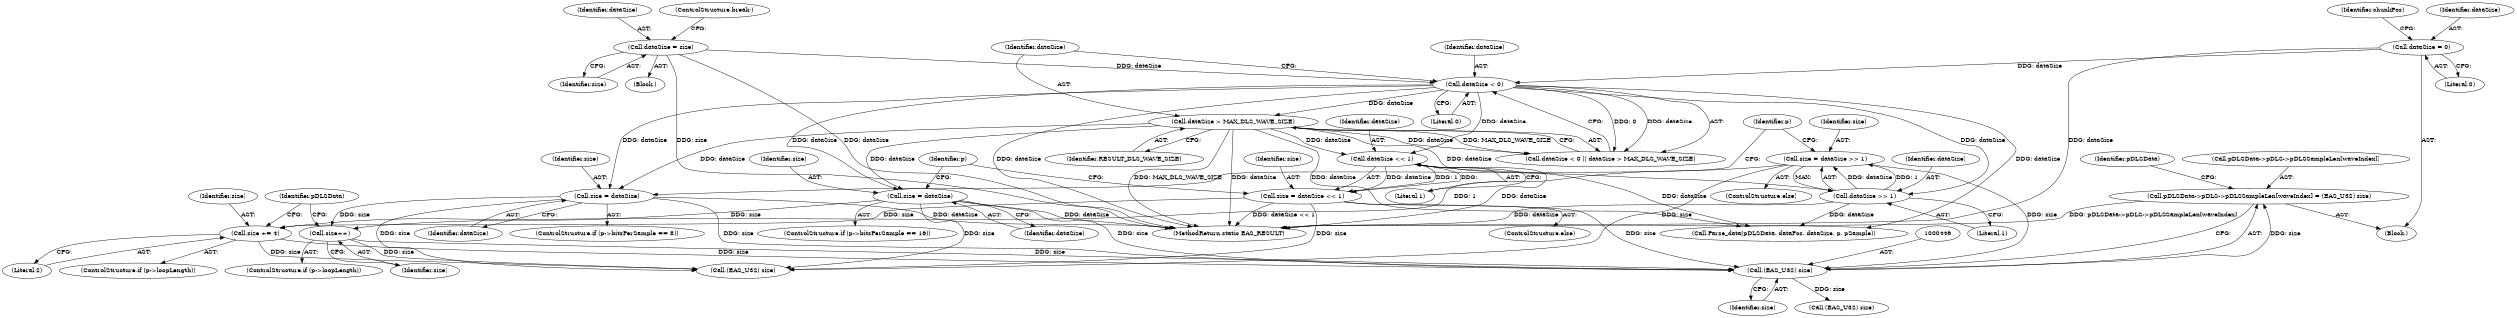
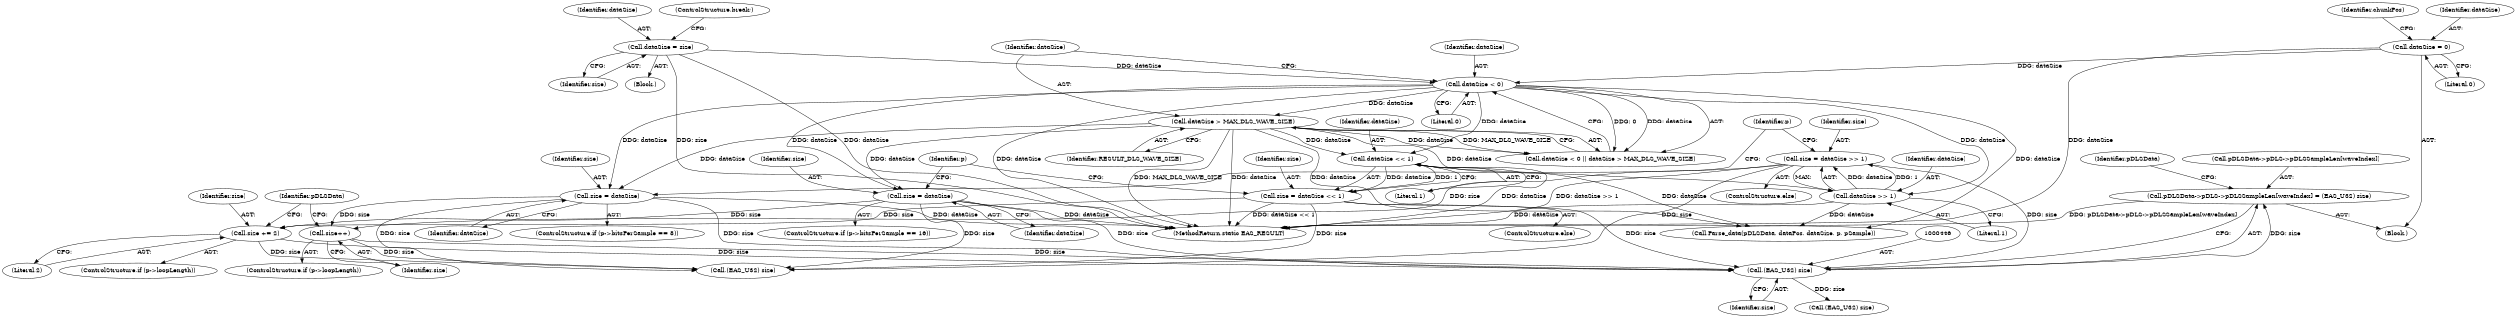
(1470, 178) -> (1470, 178)
(1465, 196) -> (1465, 196)
none -> (1550, 200)
(255, 234) -> (255, 234)
